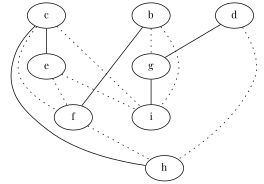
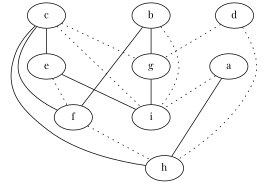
none -> (99, 41)
(151, 41) -> (151, 41)
(193, 41) -> (193, 41)
none -> (229, 66)
(19, 75) -> (19, 75)
(99, 92) -> (99, 92)
